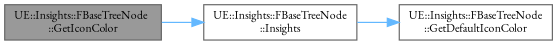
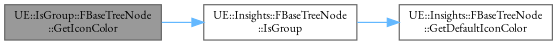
(83, 22) -> (83, 22)
(280, 22) -> (280, 22)
